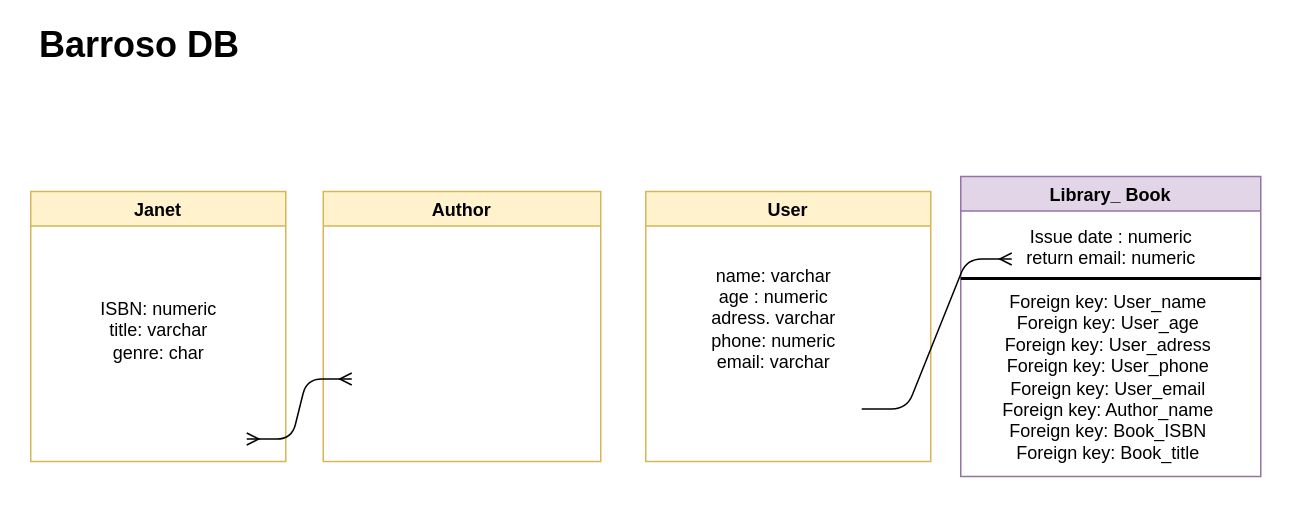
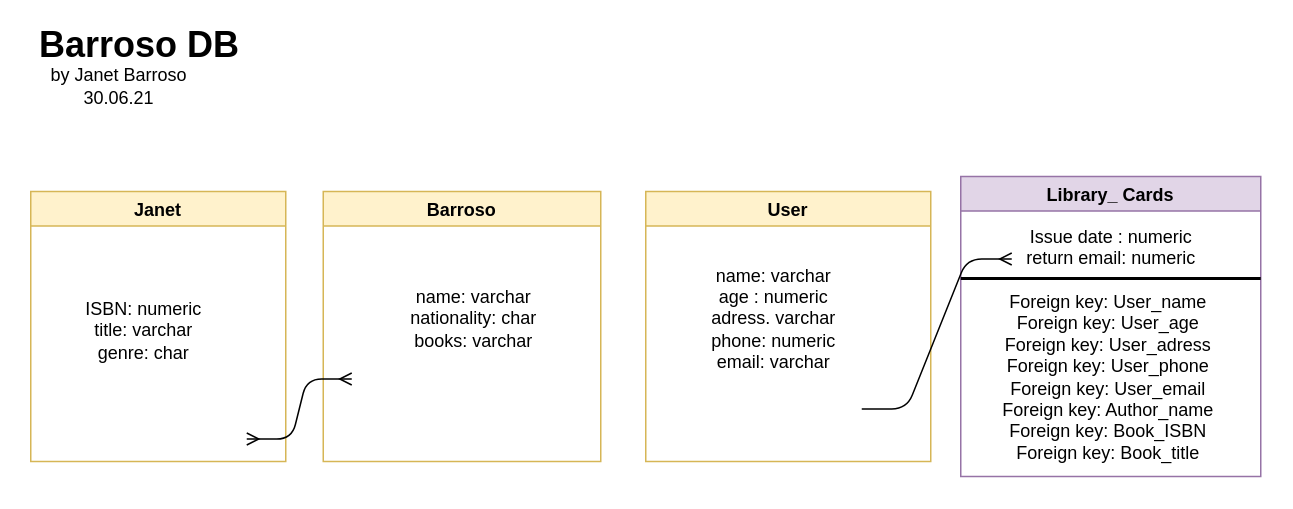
none -> (119, 86)
(1110, 194) -> (1110, 194)
(461, 209) -> (461, 209)
none -> (473, 319)
(158, 341) -> (143, 341)
